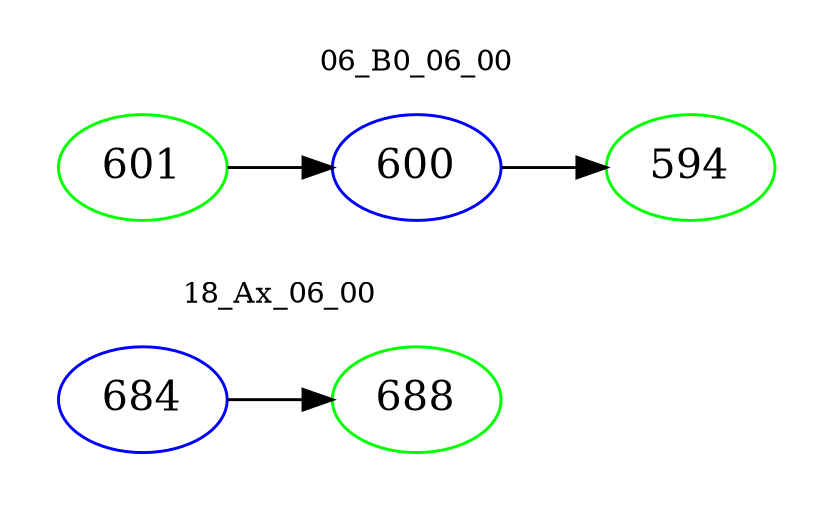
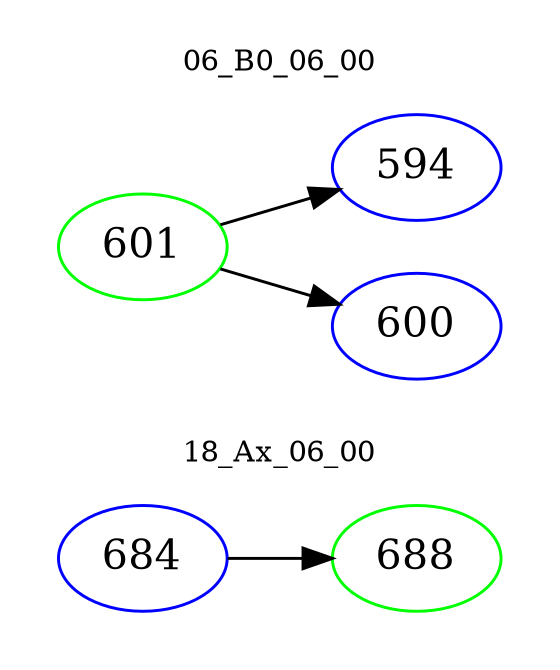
(539, 168) -> (265, 211)
(691, 168) -> (417, 168)
